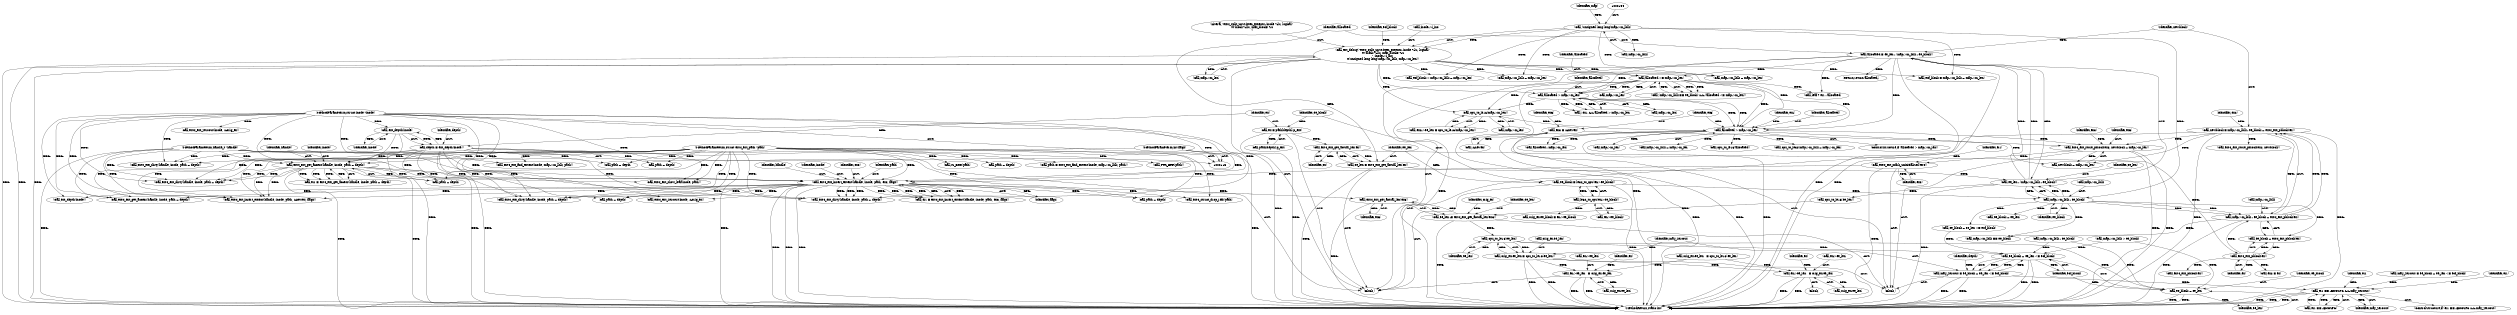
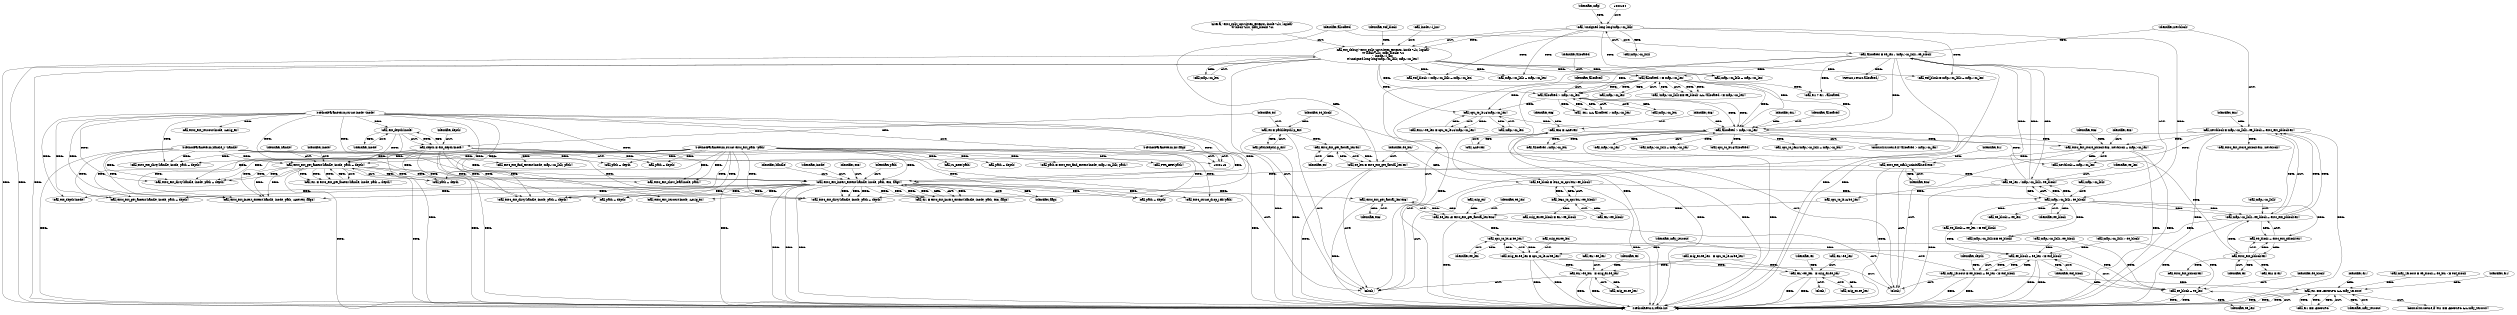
(1823, 96) -> (1822, 96)
(1899, 165) -> (1907, 165)
(1481, 200) -> (1476, 200)
